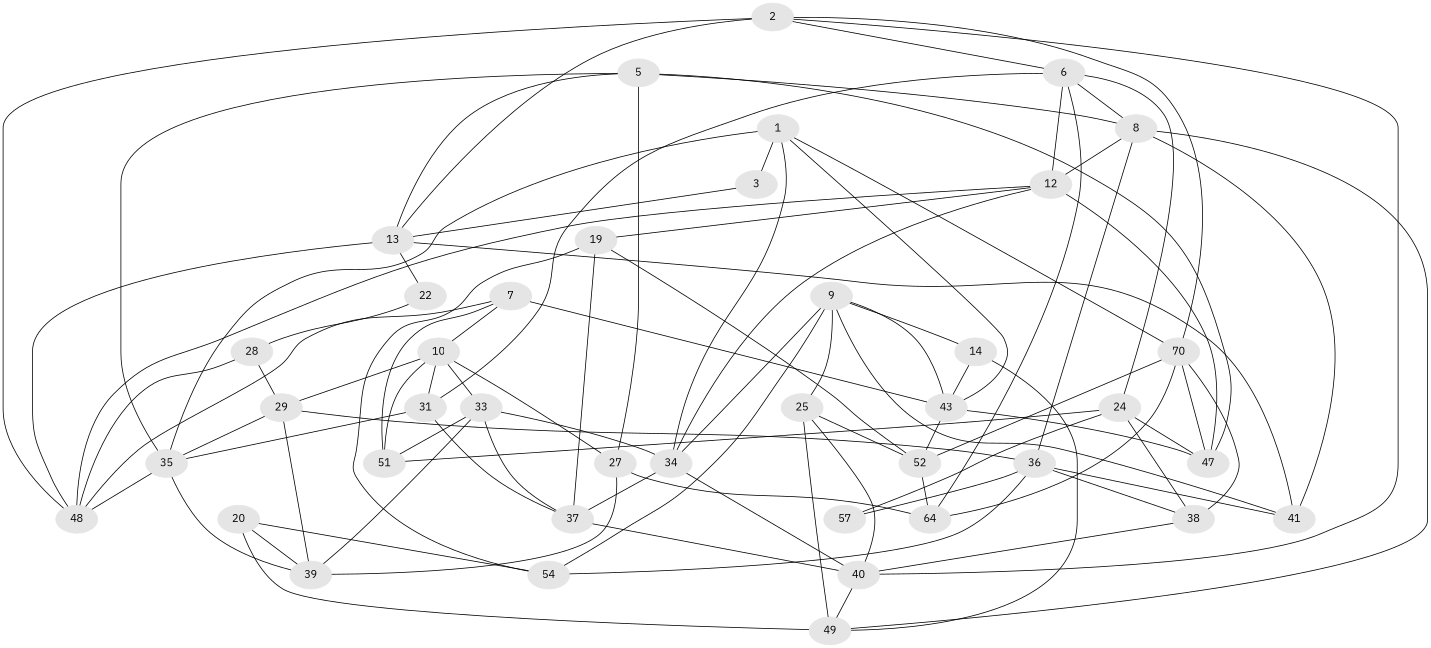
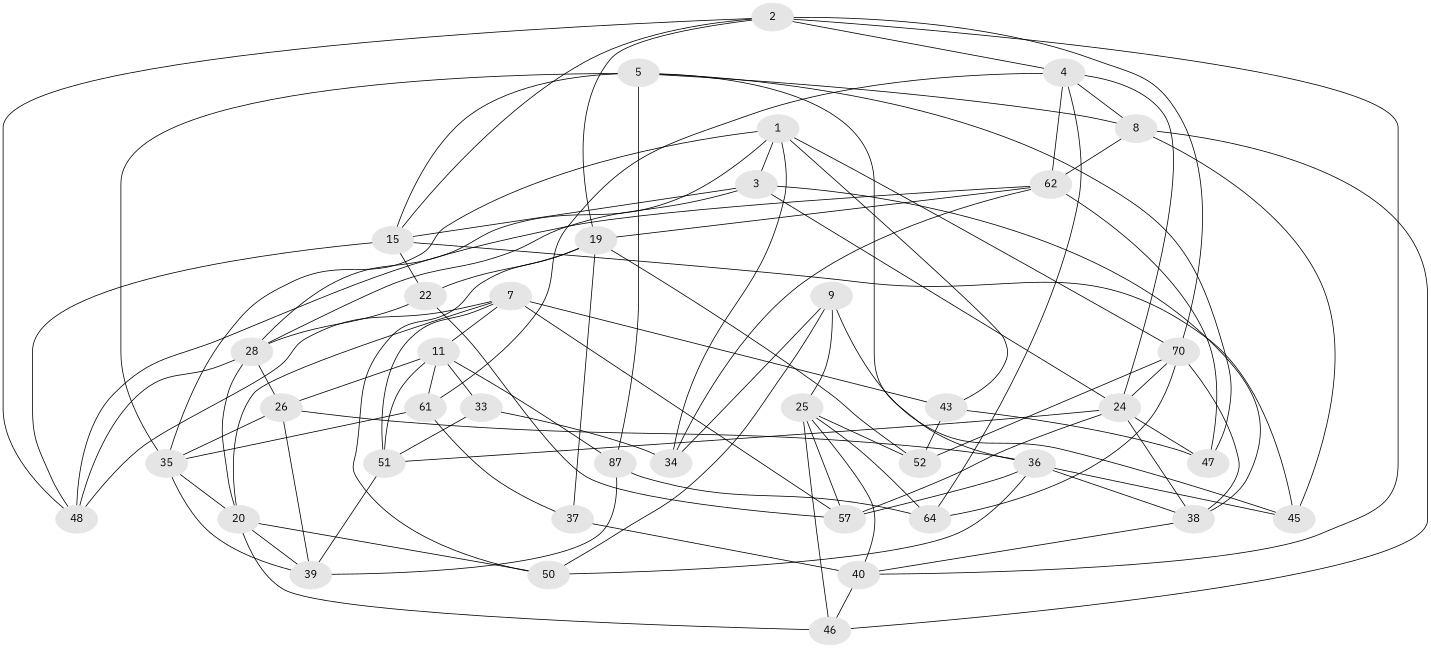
none -> (608, 63)
(1064, 73) -> (1064, 73)
(1051, 184) -> (1051, 184)
none -> (496, 230)
(393, 240) -> (393, 240)
none -> (499, 256)
none -> (1102, 267)
none -> (490, 273)
none -> (938, 296)
(1083, 304) -> (874, 232)
(911, 334) -> none
(439, 352) -> (439, 352)
(976, 352) -> none
none -> (316, 363)
(281, 408) -> (281, 408)
(425, 408) -> (425, 408)
none -> (678, 408)
(1193, 408) -> (1149, 380)
none -> (222, 430)
(615, 463) -> (615, 463)
none -> (823, 463)
(511, 474) -> none
none -> (593, 480)
(122, 491) -> (203, 491)
(622, 491) -> none
(925, 493) -> (870, 460)
(399, 494) -> (348, 519)
(765, 519) -> none
(1294, 519) -> (1294, 519)
(549, 575) -> (549, 575)
(830, 631) -> (830, 631)
